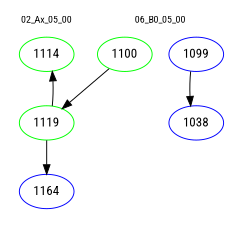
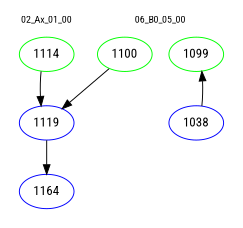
(47, 20) -> (47, 20)
(196, 54) -> (196, 54)
(190, 84) -> (203, 94)
(53, 94) -> (40, 84)
(47, 123) -> (47, 123)
